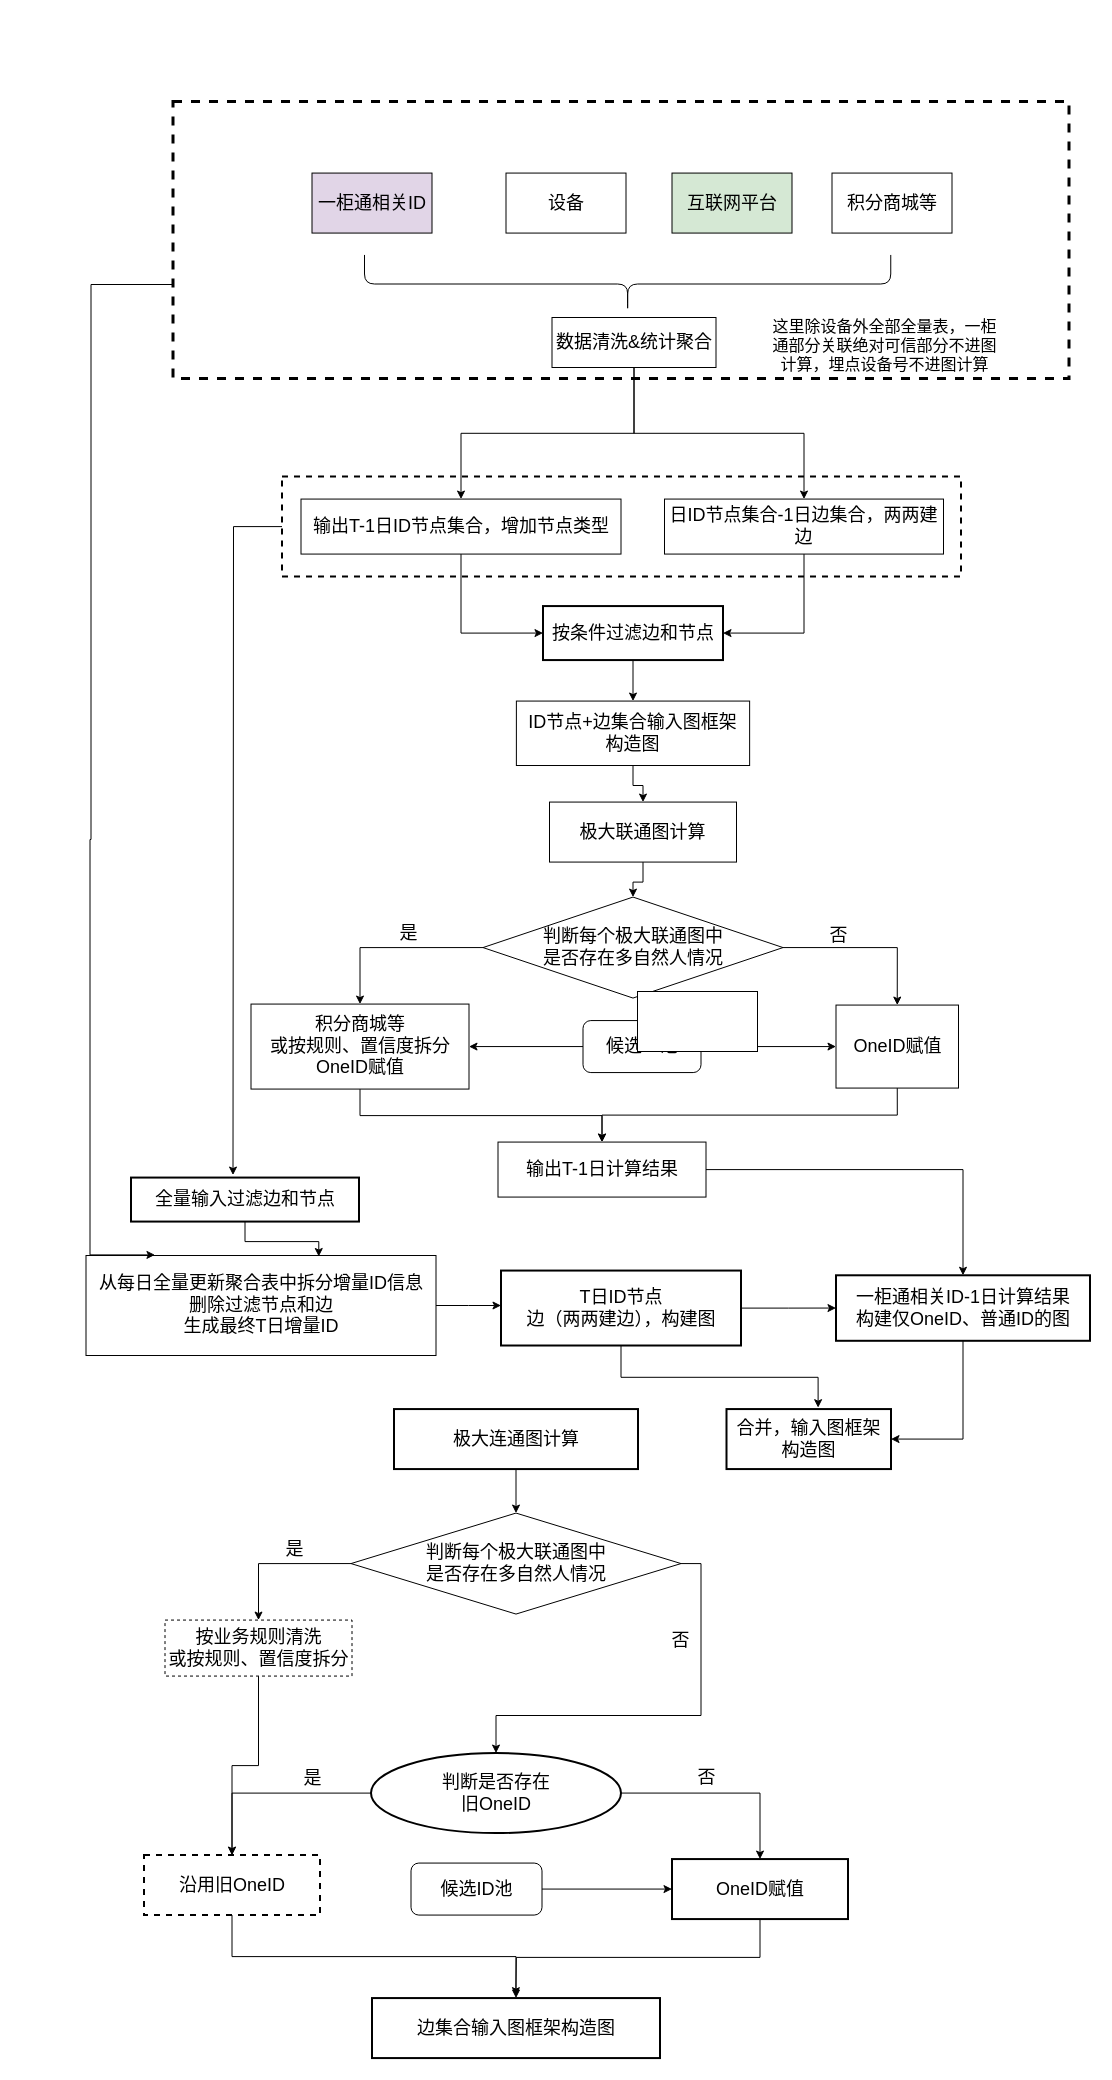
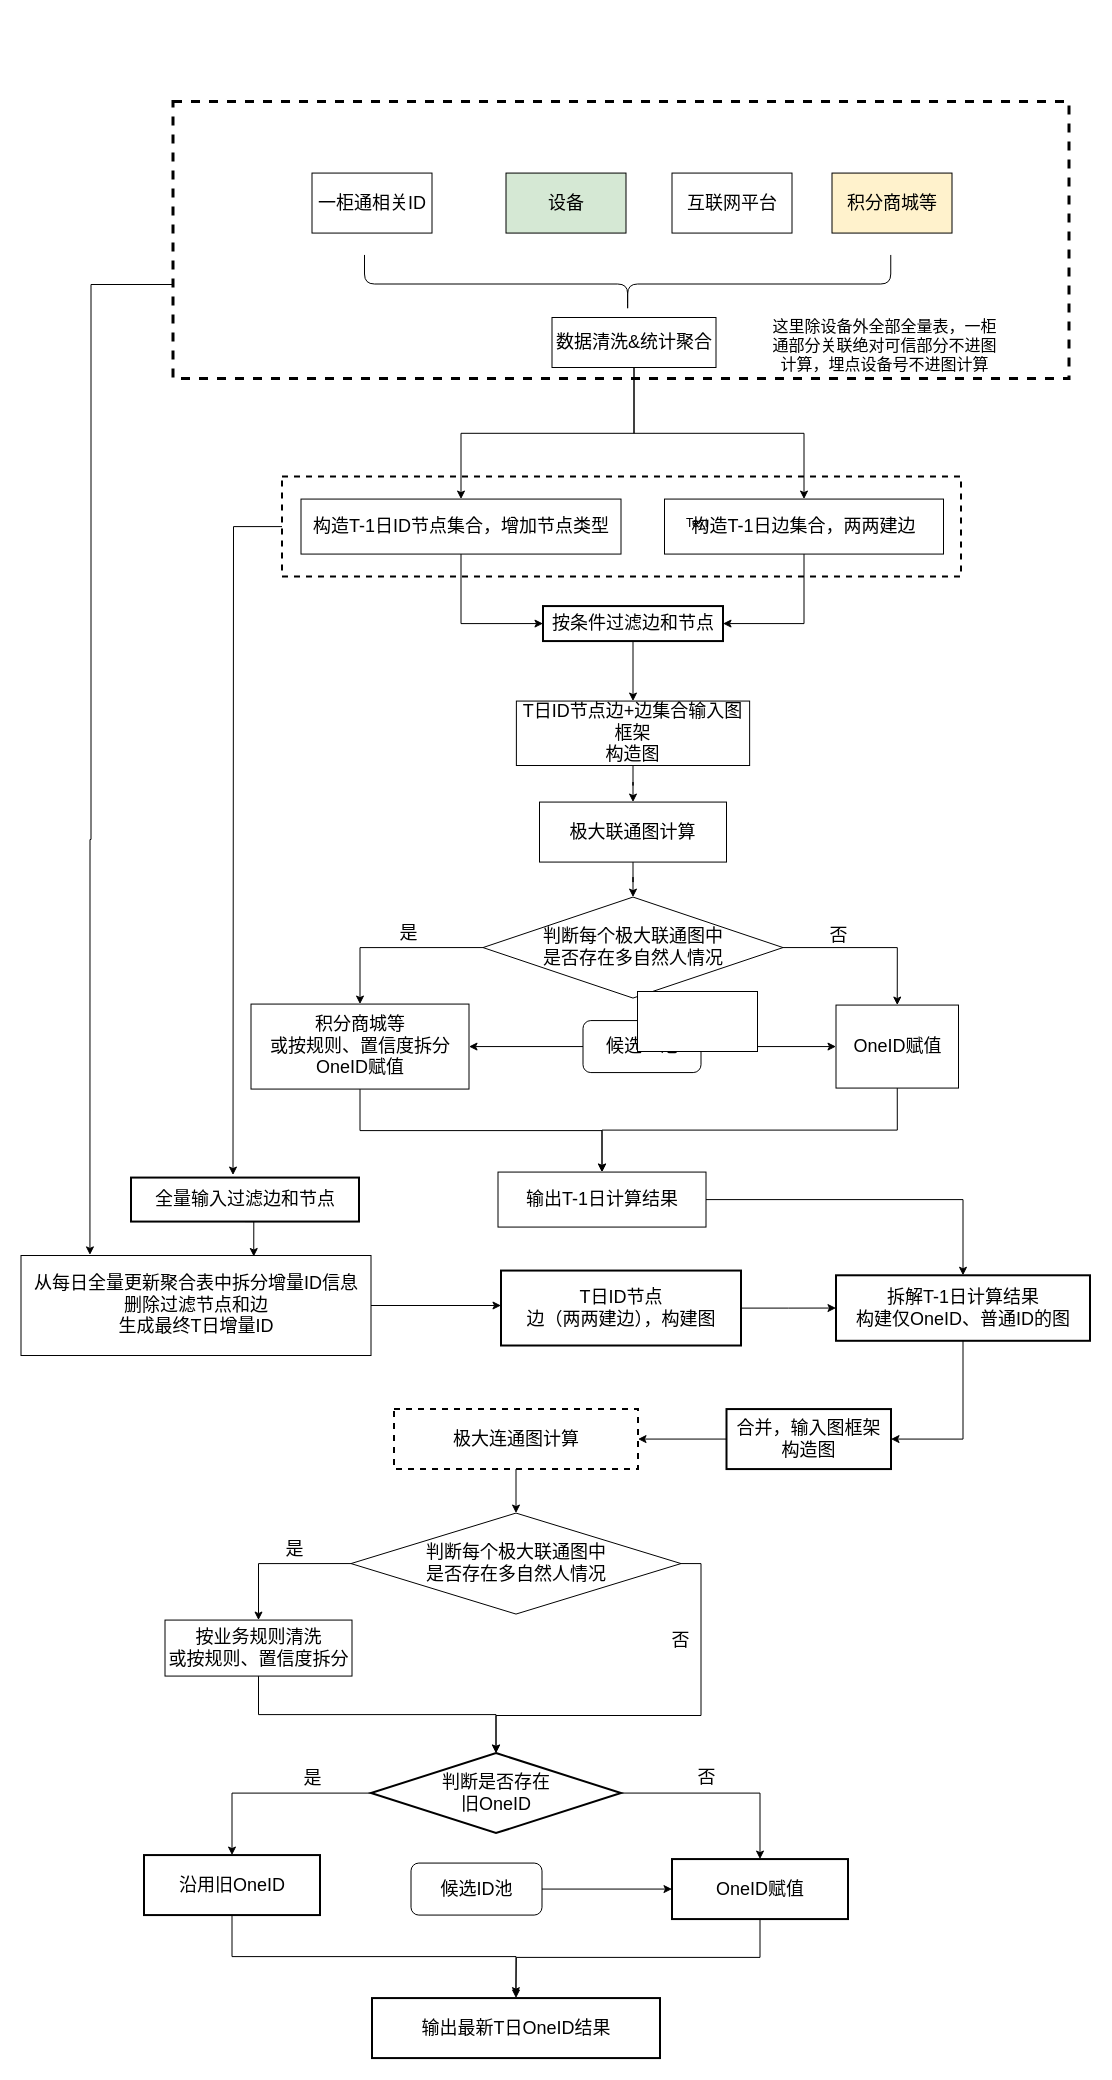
(372, 203) -> (372, 203)
(566, 203) -> (566, 203)
(732, 203) -> (732, 203)
(892, 203) -> (892, 203)
none -> (698, 524)
(462, 527) -> (462, 527)
(804, 527) -> (804, 527)
(633, 633) -> (633, 624)
(633, 734) -> (633, 734)
(643, 832) -> (633, 832)
(602, 1170) -> (602, 1200)
(261, 1306) -> (196, 1306)
(964, 1309) -> (964, 1309)
(716, 1377) -> none
(516, 1439) -> (516, 1439)
none -> (685, 1439)
(259, 1648) -> (259, 1648)
(259, 1765) -> (375, 1715)
(496, 1793) -> (496, 1793)
(232, 1852) -> (234, 1793)
(232, 1885) -> (232, 1885)
(517, 2029) -> (517, 2029)
